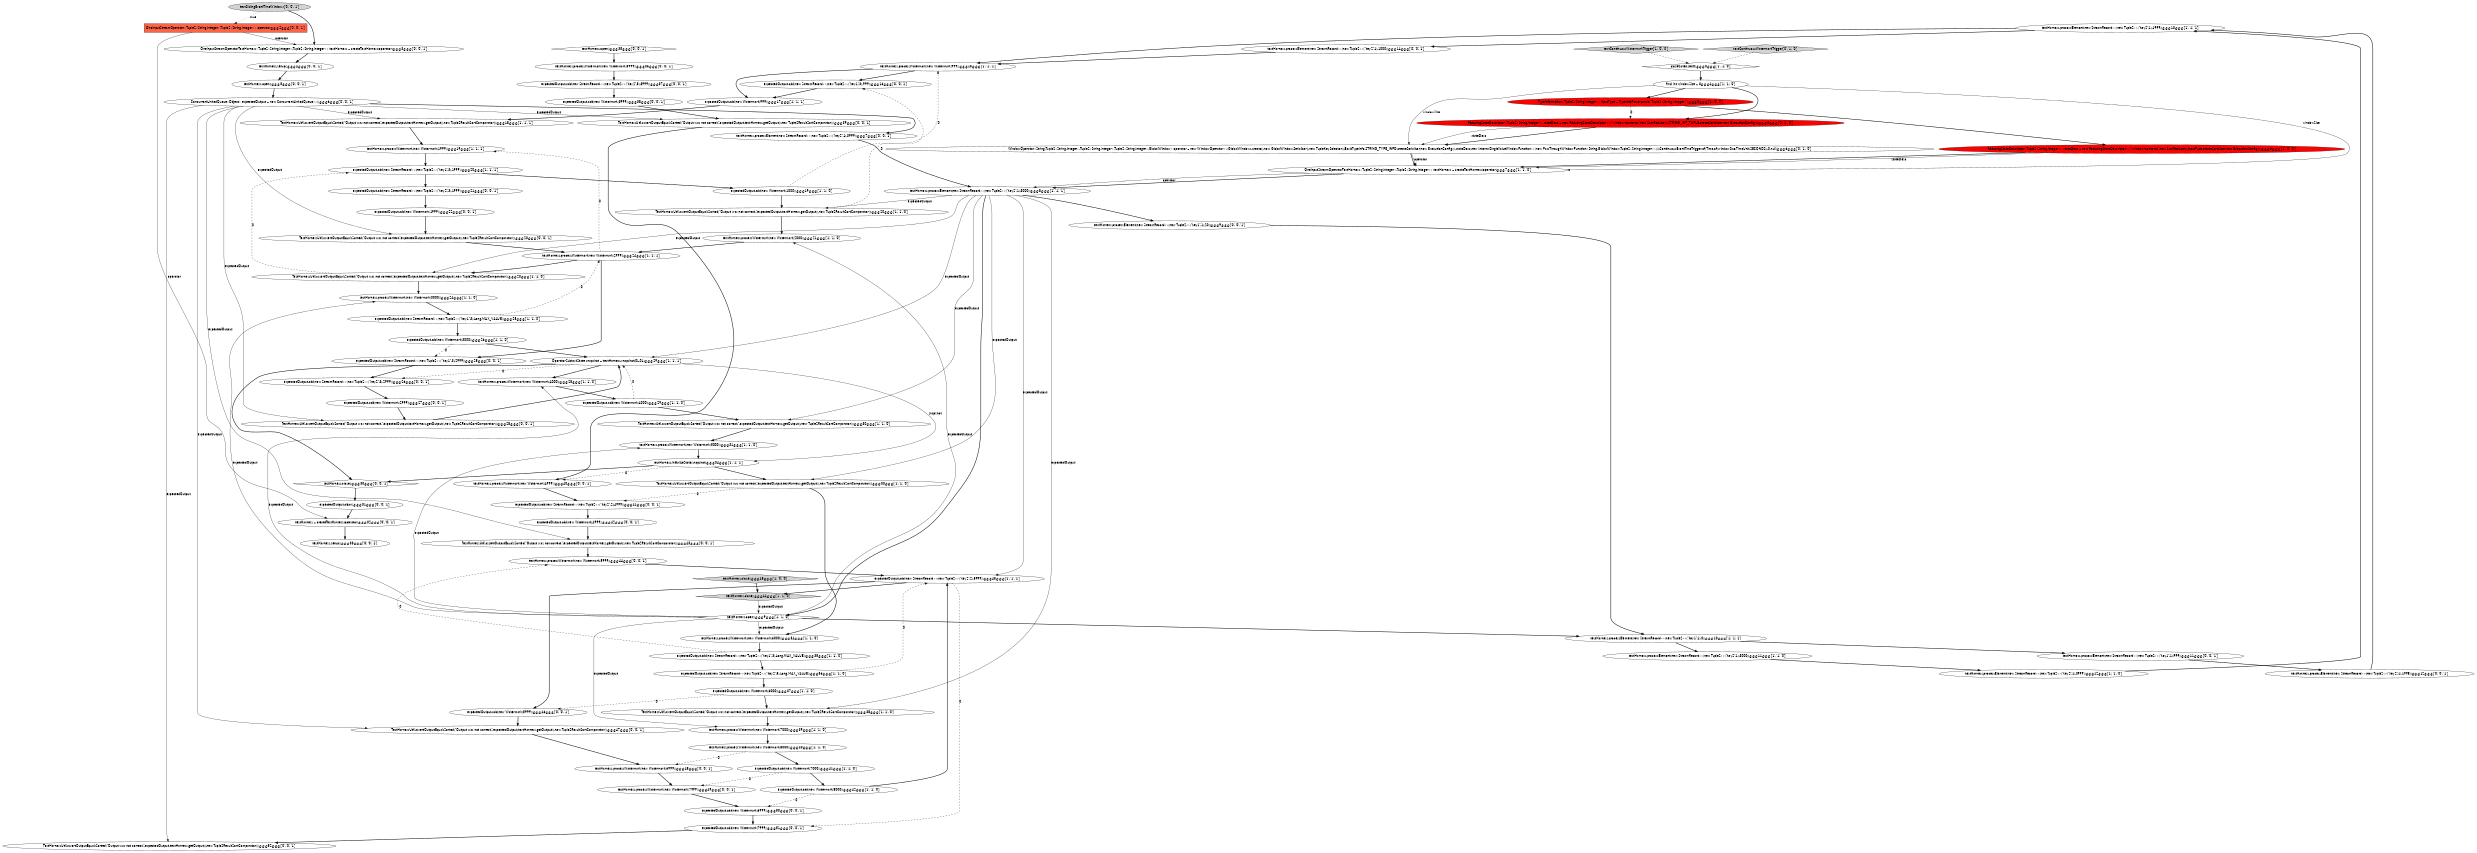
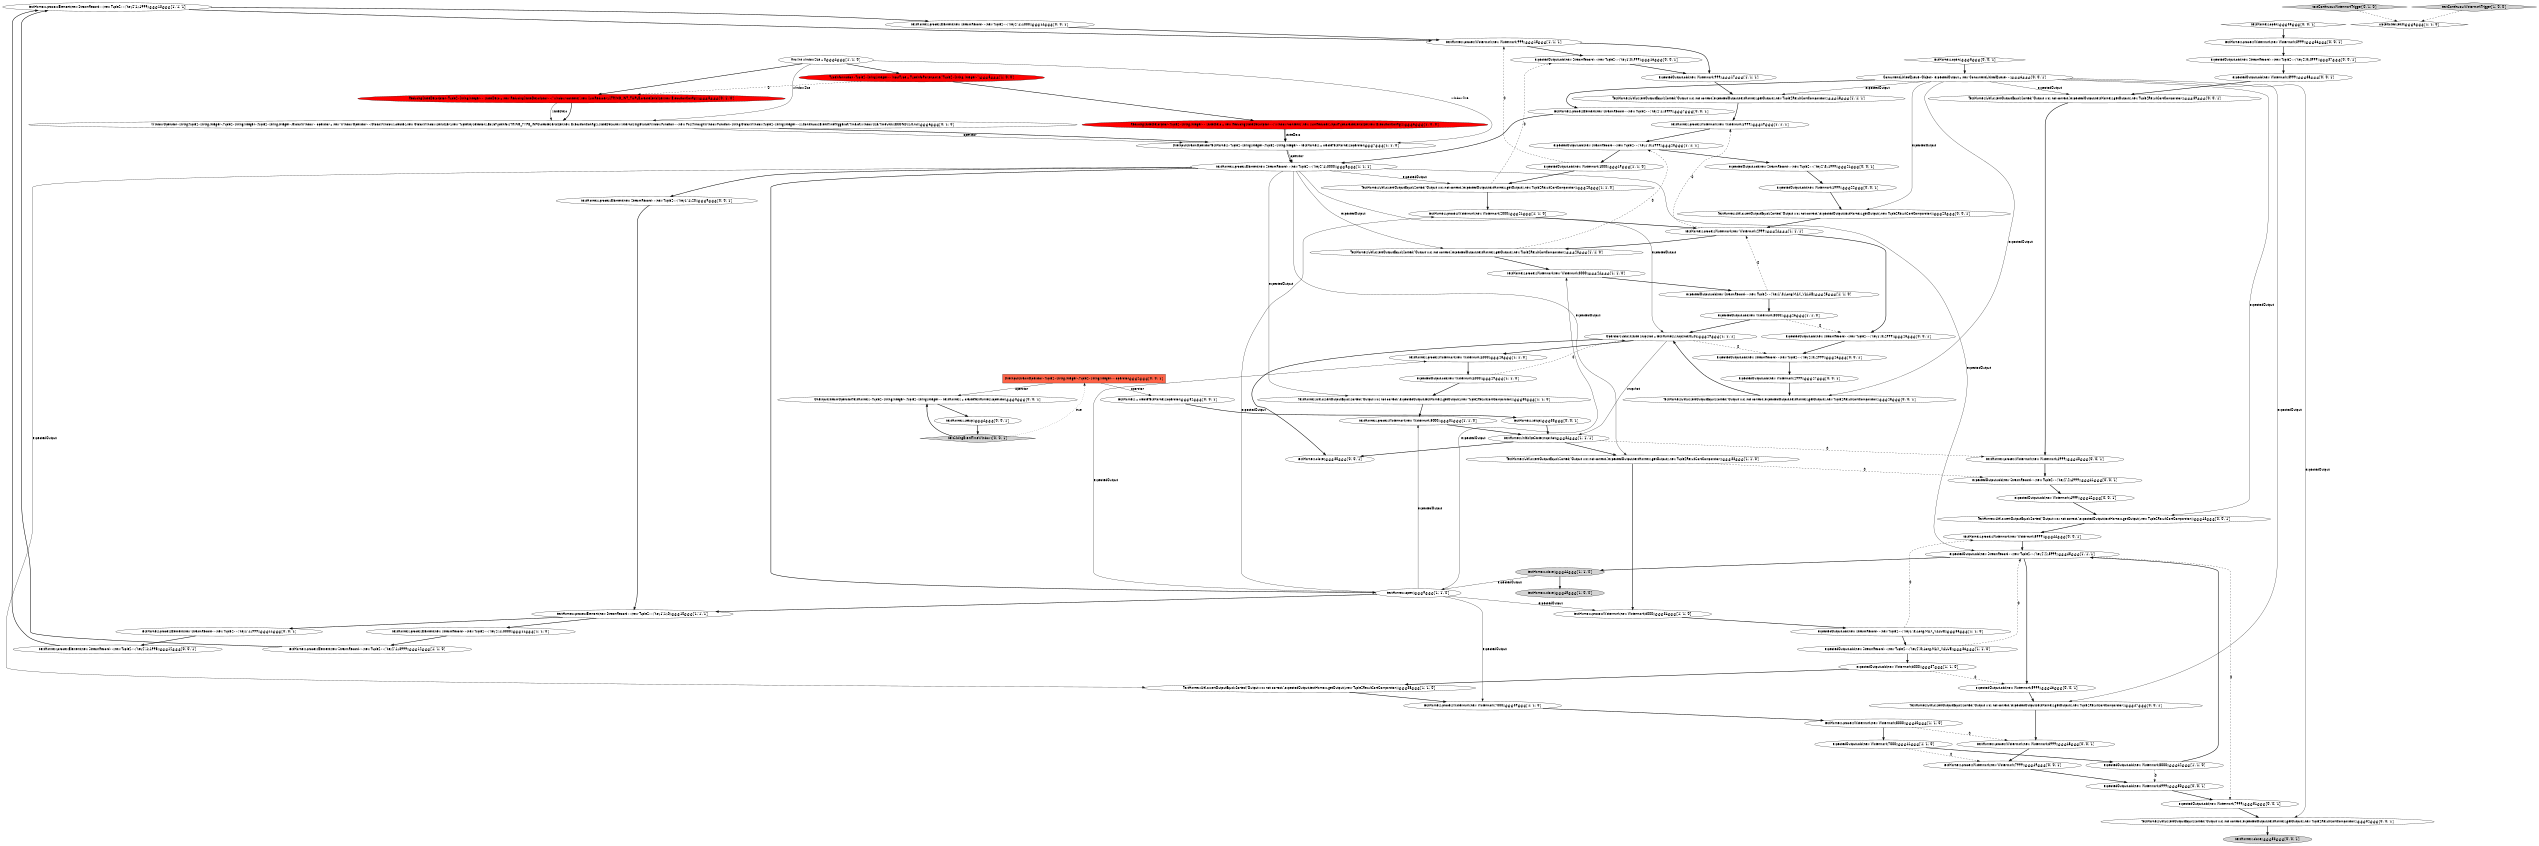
(270, 7) -> (978, 438)
(1701, 74) -> none
(283, 75) -> (978, 428)
(275, 84) -> (1965, 60)
none -> (1547, 428)
(356, 484) -> (1330, 459)
(355, 505) -> none
(755, 579) -> (1560, 593)
(757, 588) -> (1560, 581)
(758, 596) -> (1560, 572)
(758, 617) -> (1418, 593)
none -> (2268, 839)
